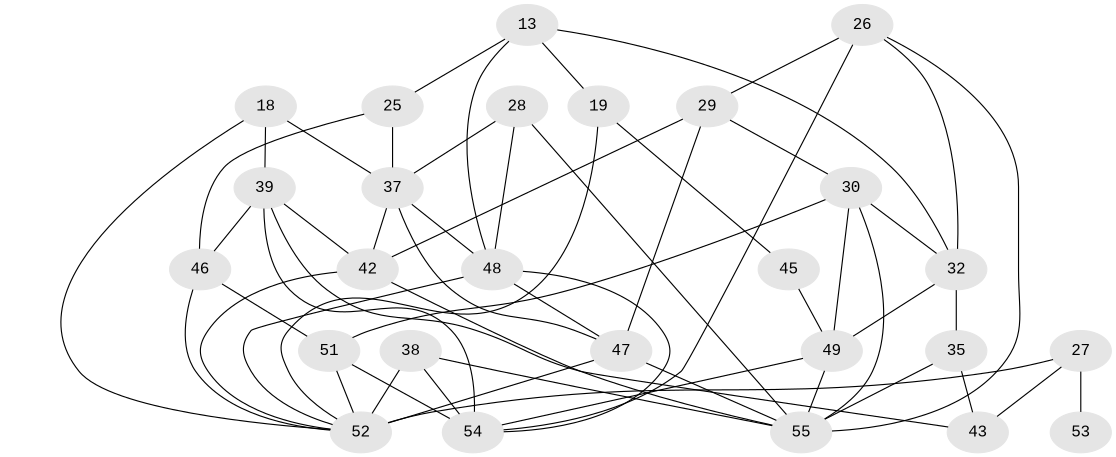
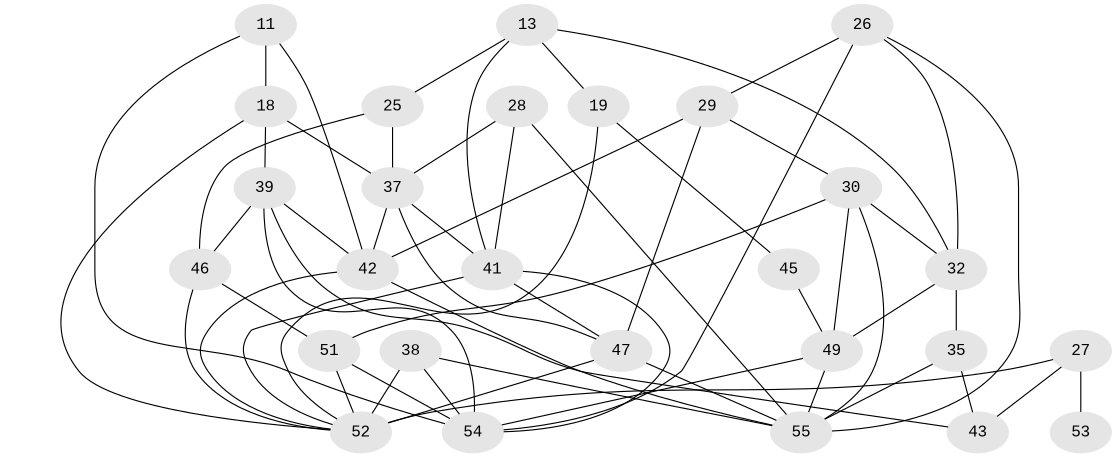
none -> (266, 25)
(492, 269) -> (492, 269)
